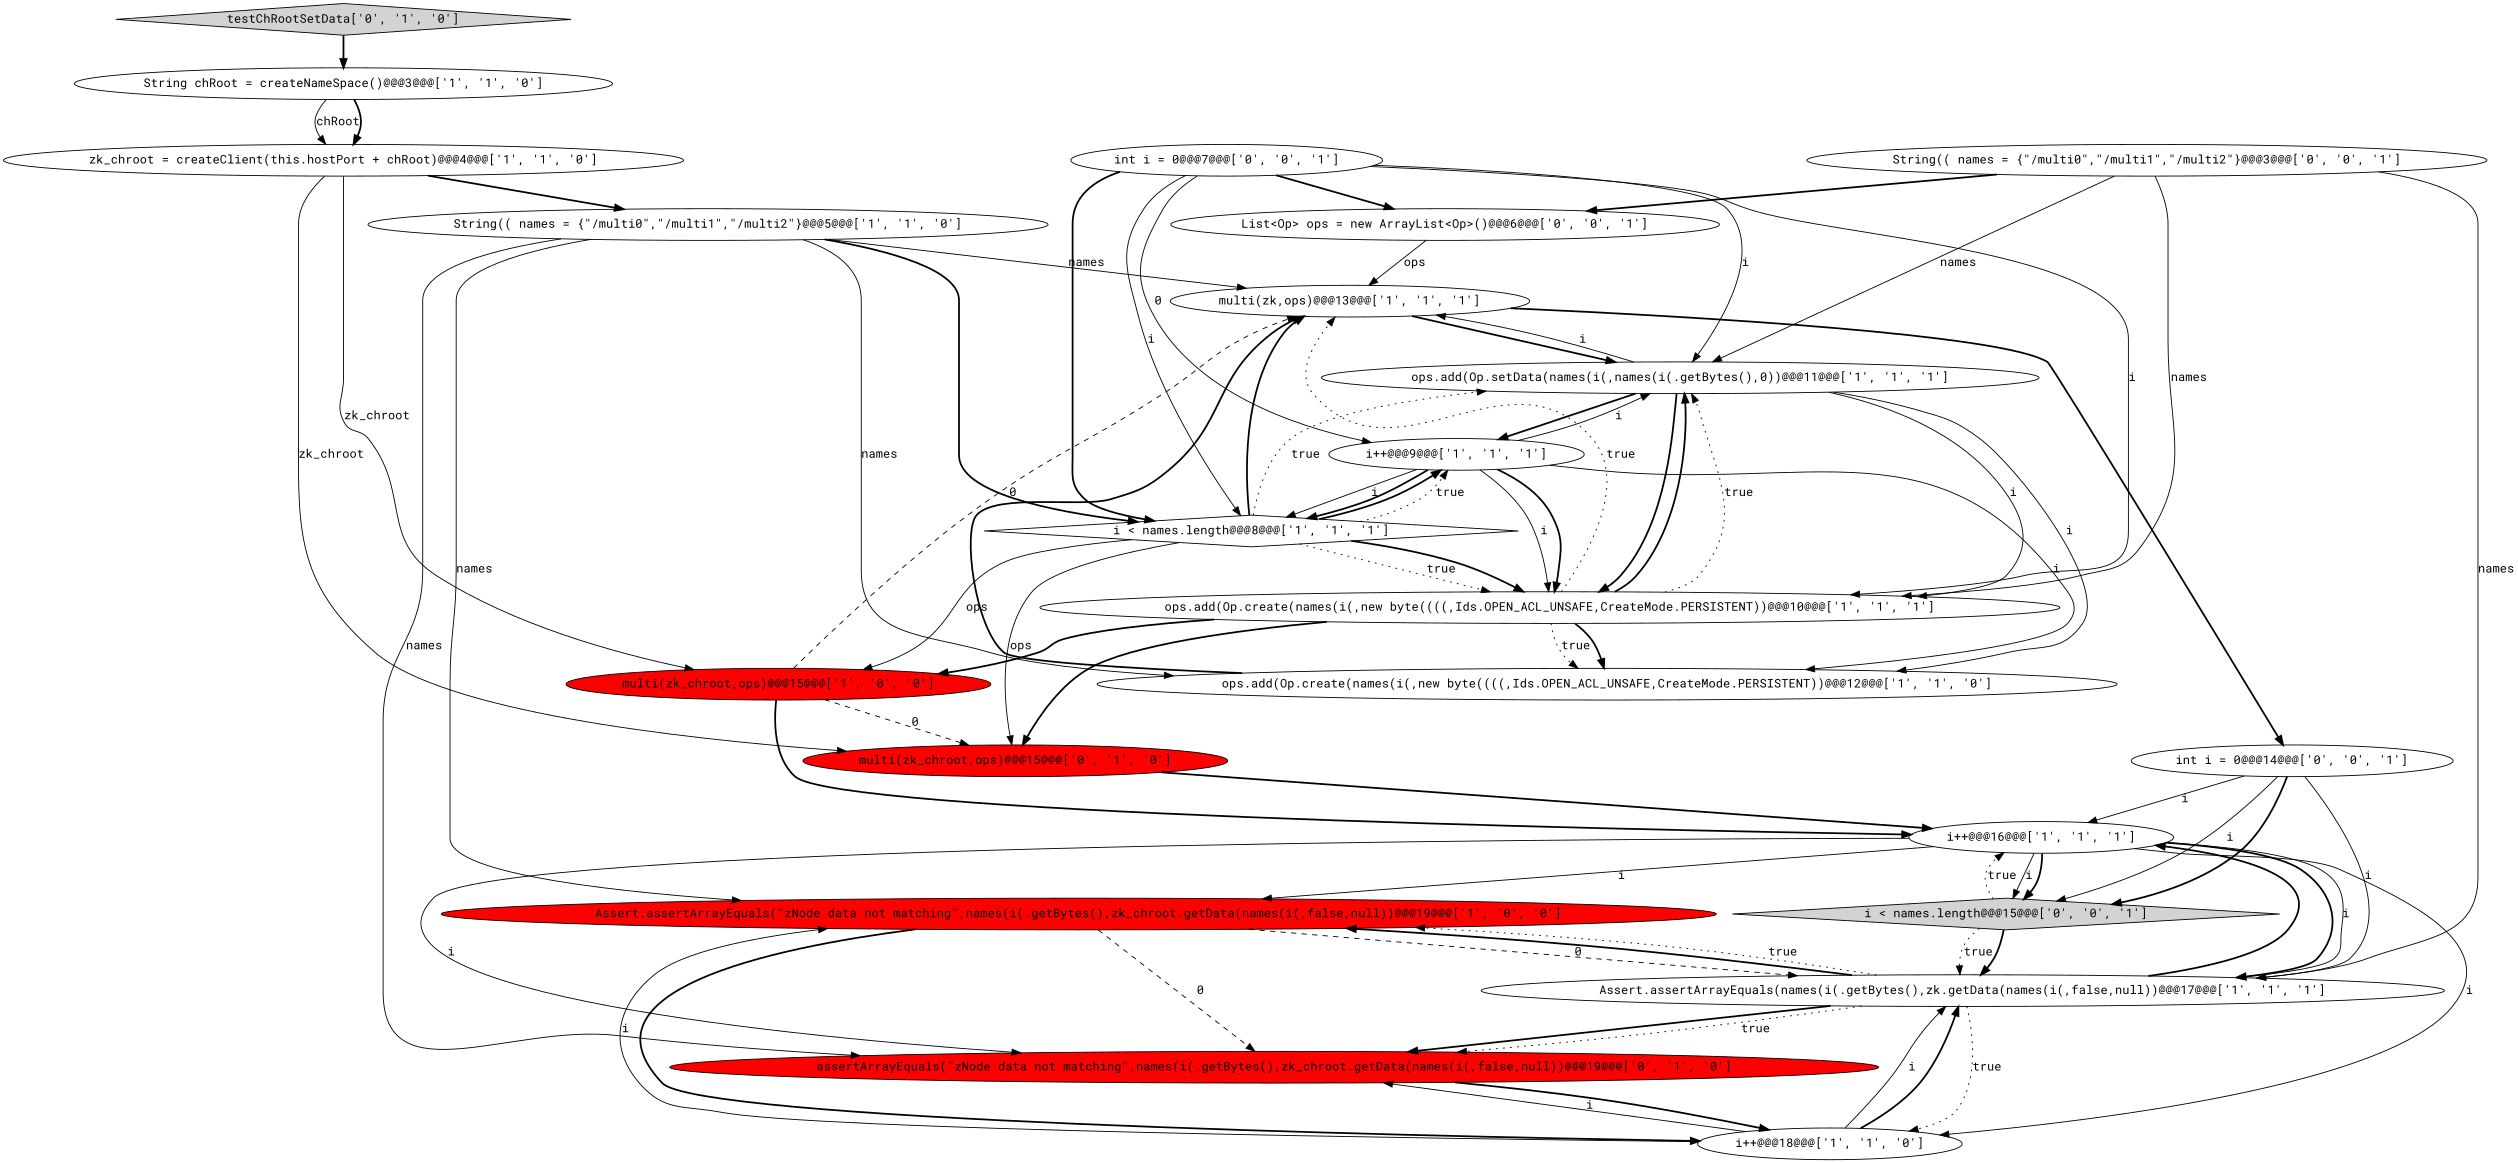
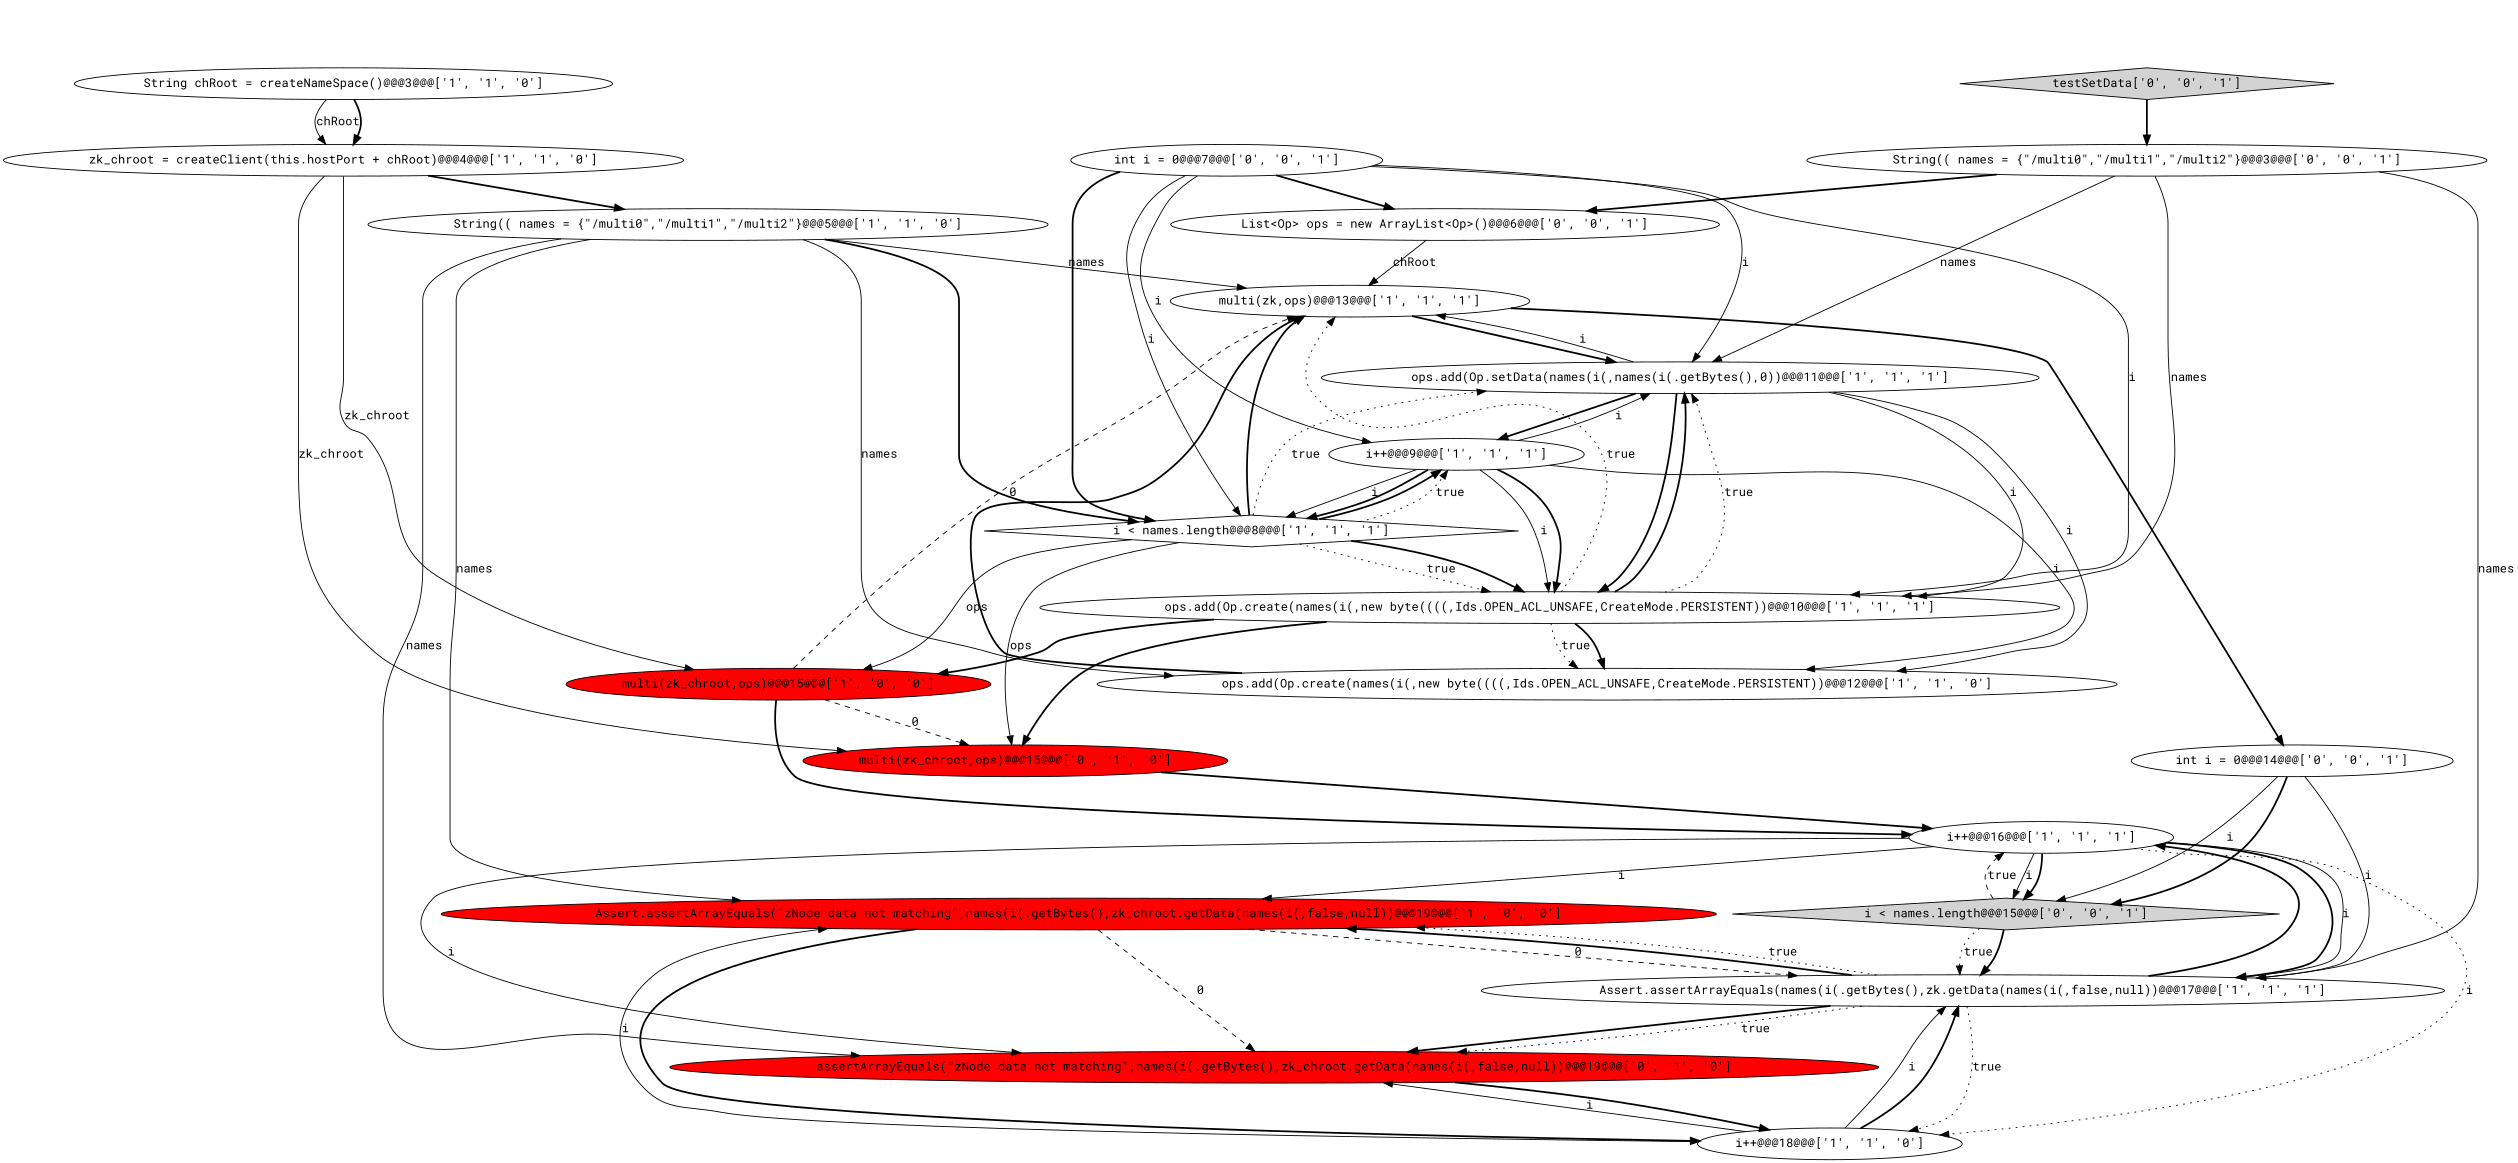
(343, 19) -> none
none -> (2147, 84)
(1415, 263) -> (1415, 263)
(1158, 301) -> (1158, 301)
(2170, 798) -> none
(1985, 878) -> (1985, 878)
(2408, 1039) -> (2408, 1039)
